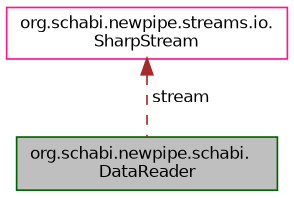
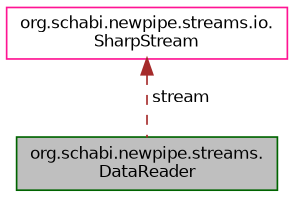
(147, 164) -> (147, 164)
